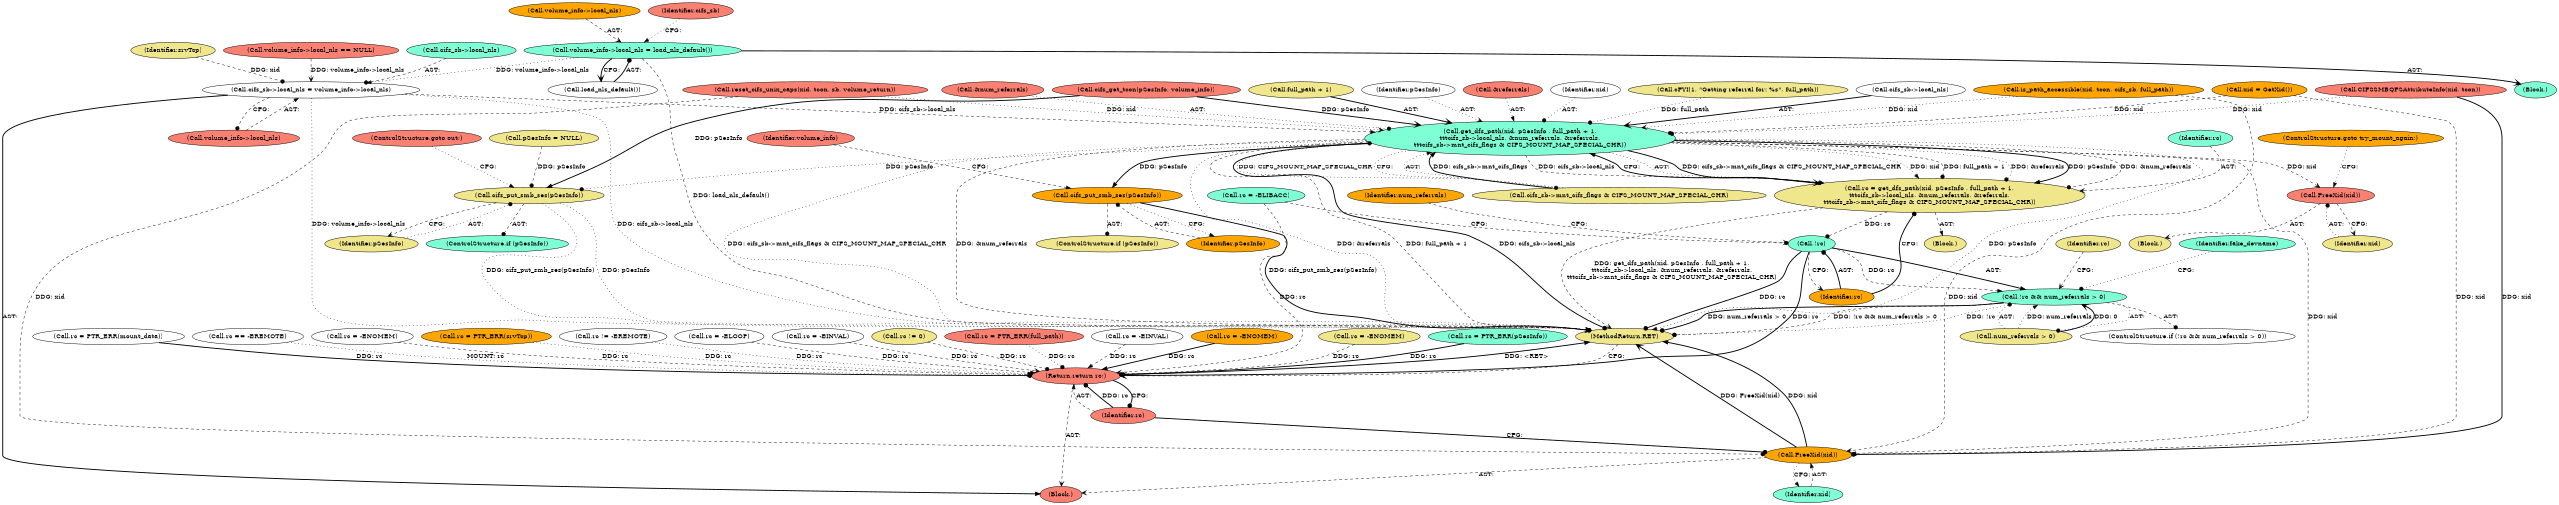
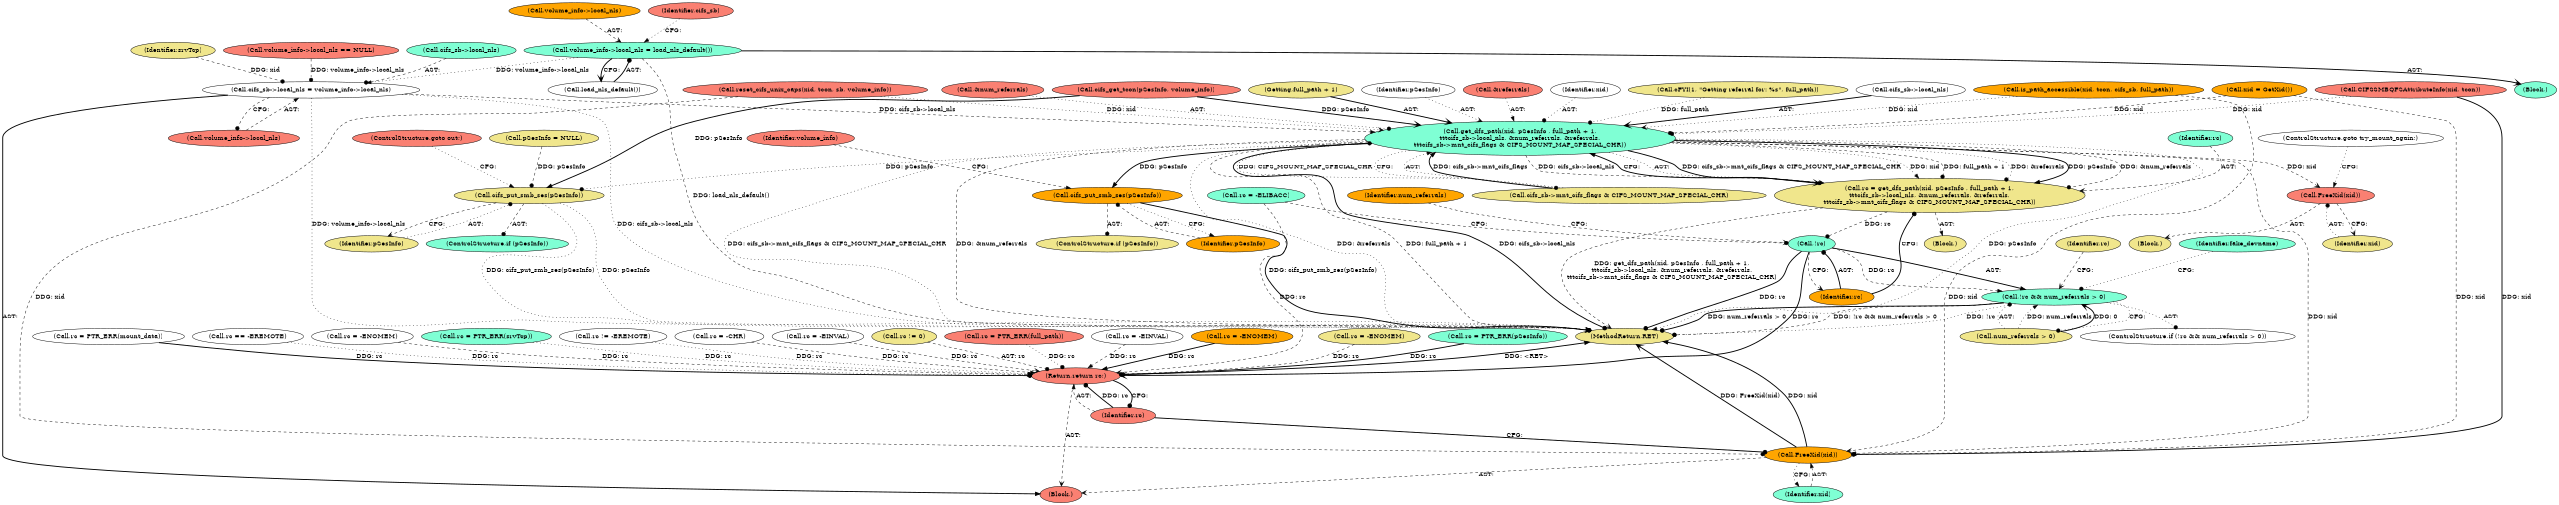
(311, 68) -> (311, 68)
(805, 90) -> (805, 90)
(1301, 90) -> (1301, 90)
(2351, 138) -> (2351, 138)
(2142, 311) -> (2142, 311)
(2138, 317) -> (2138, 317)
(486, 336) -> (486, 336)
(719, 336) -> (719, 336)
(486, 356) -> (486, 356)
(1013, 356) -> (1013, 356)
(1374, 374) -> none
